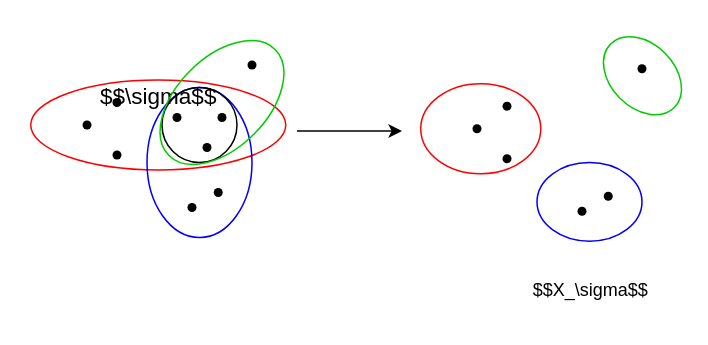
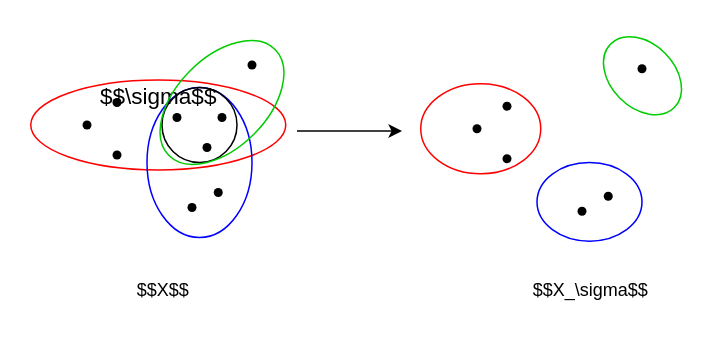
none -> (162, 290)
